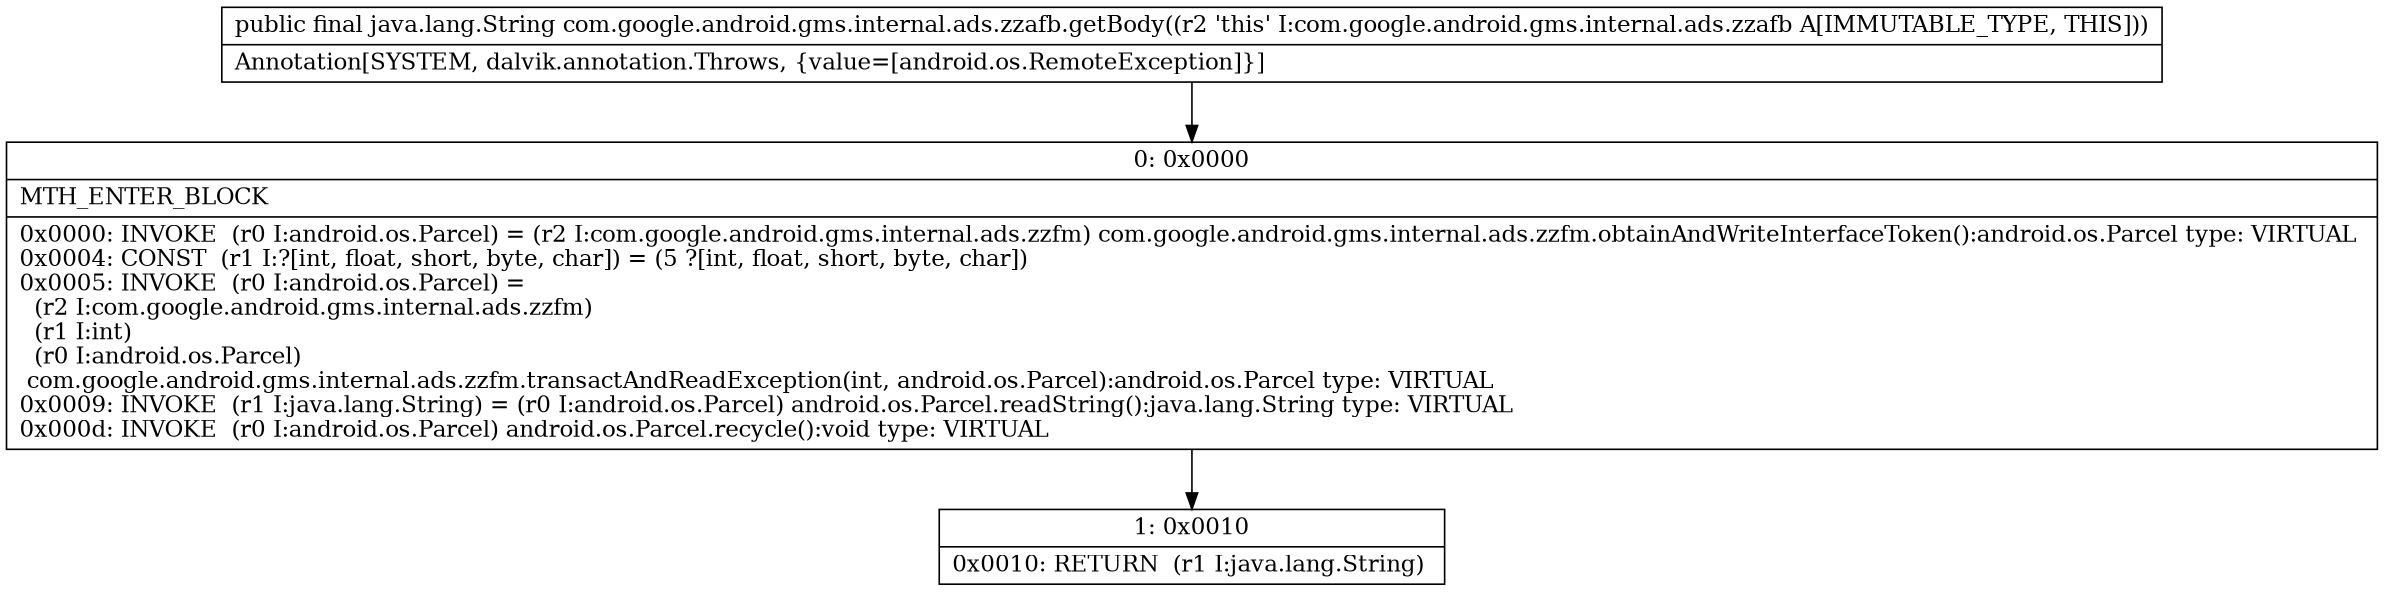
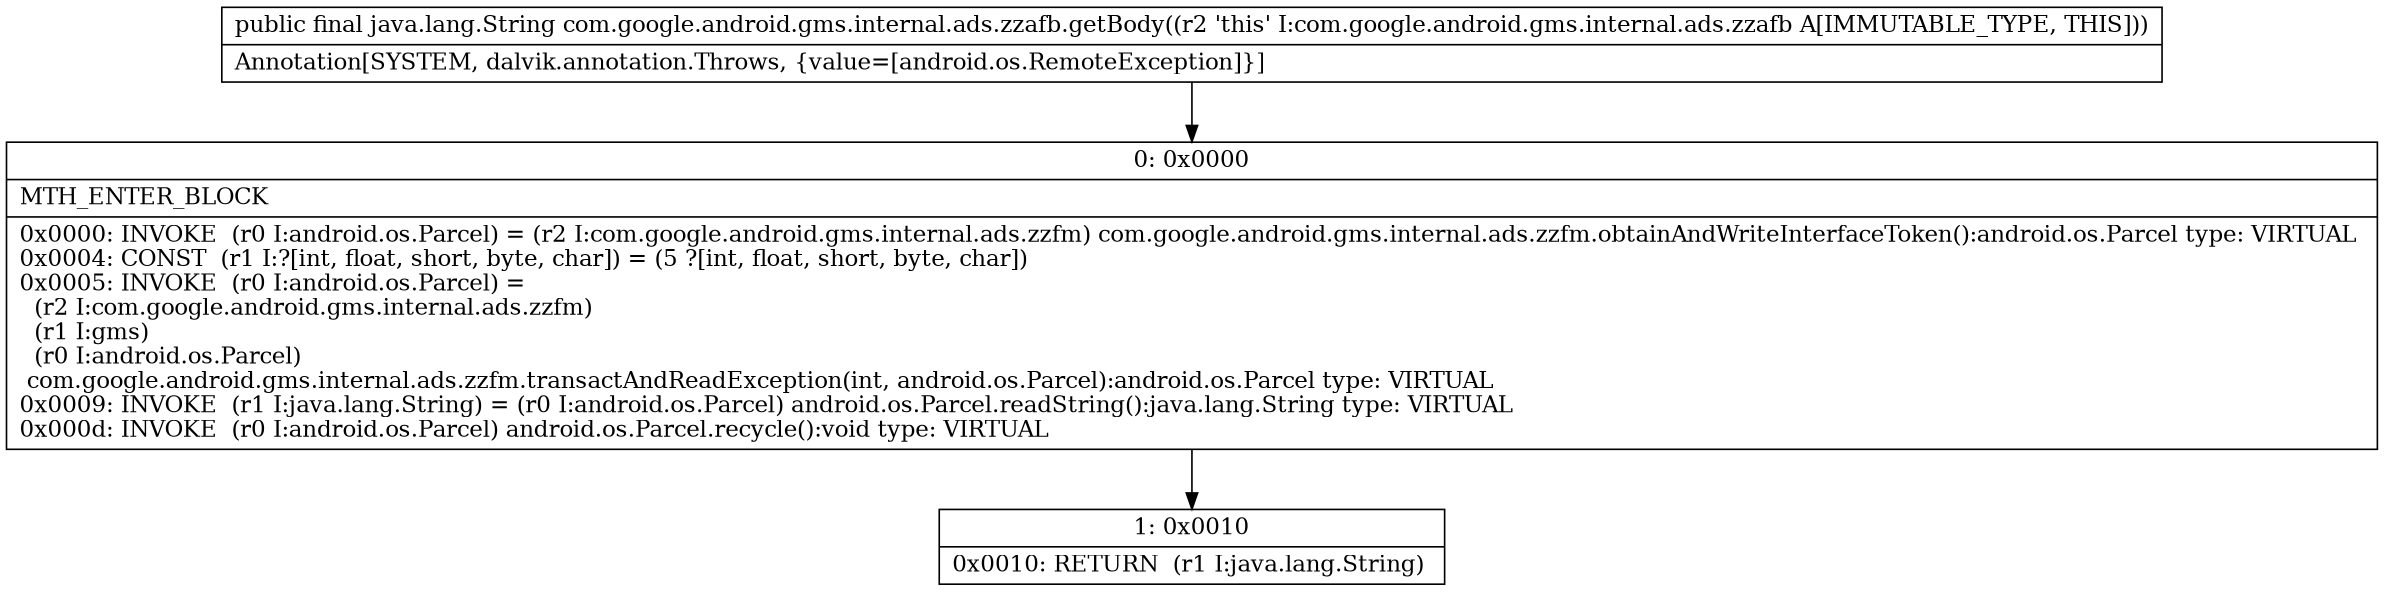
(76, 332) -> (84, 332)
